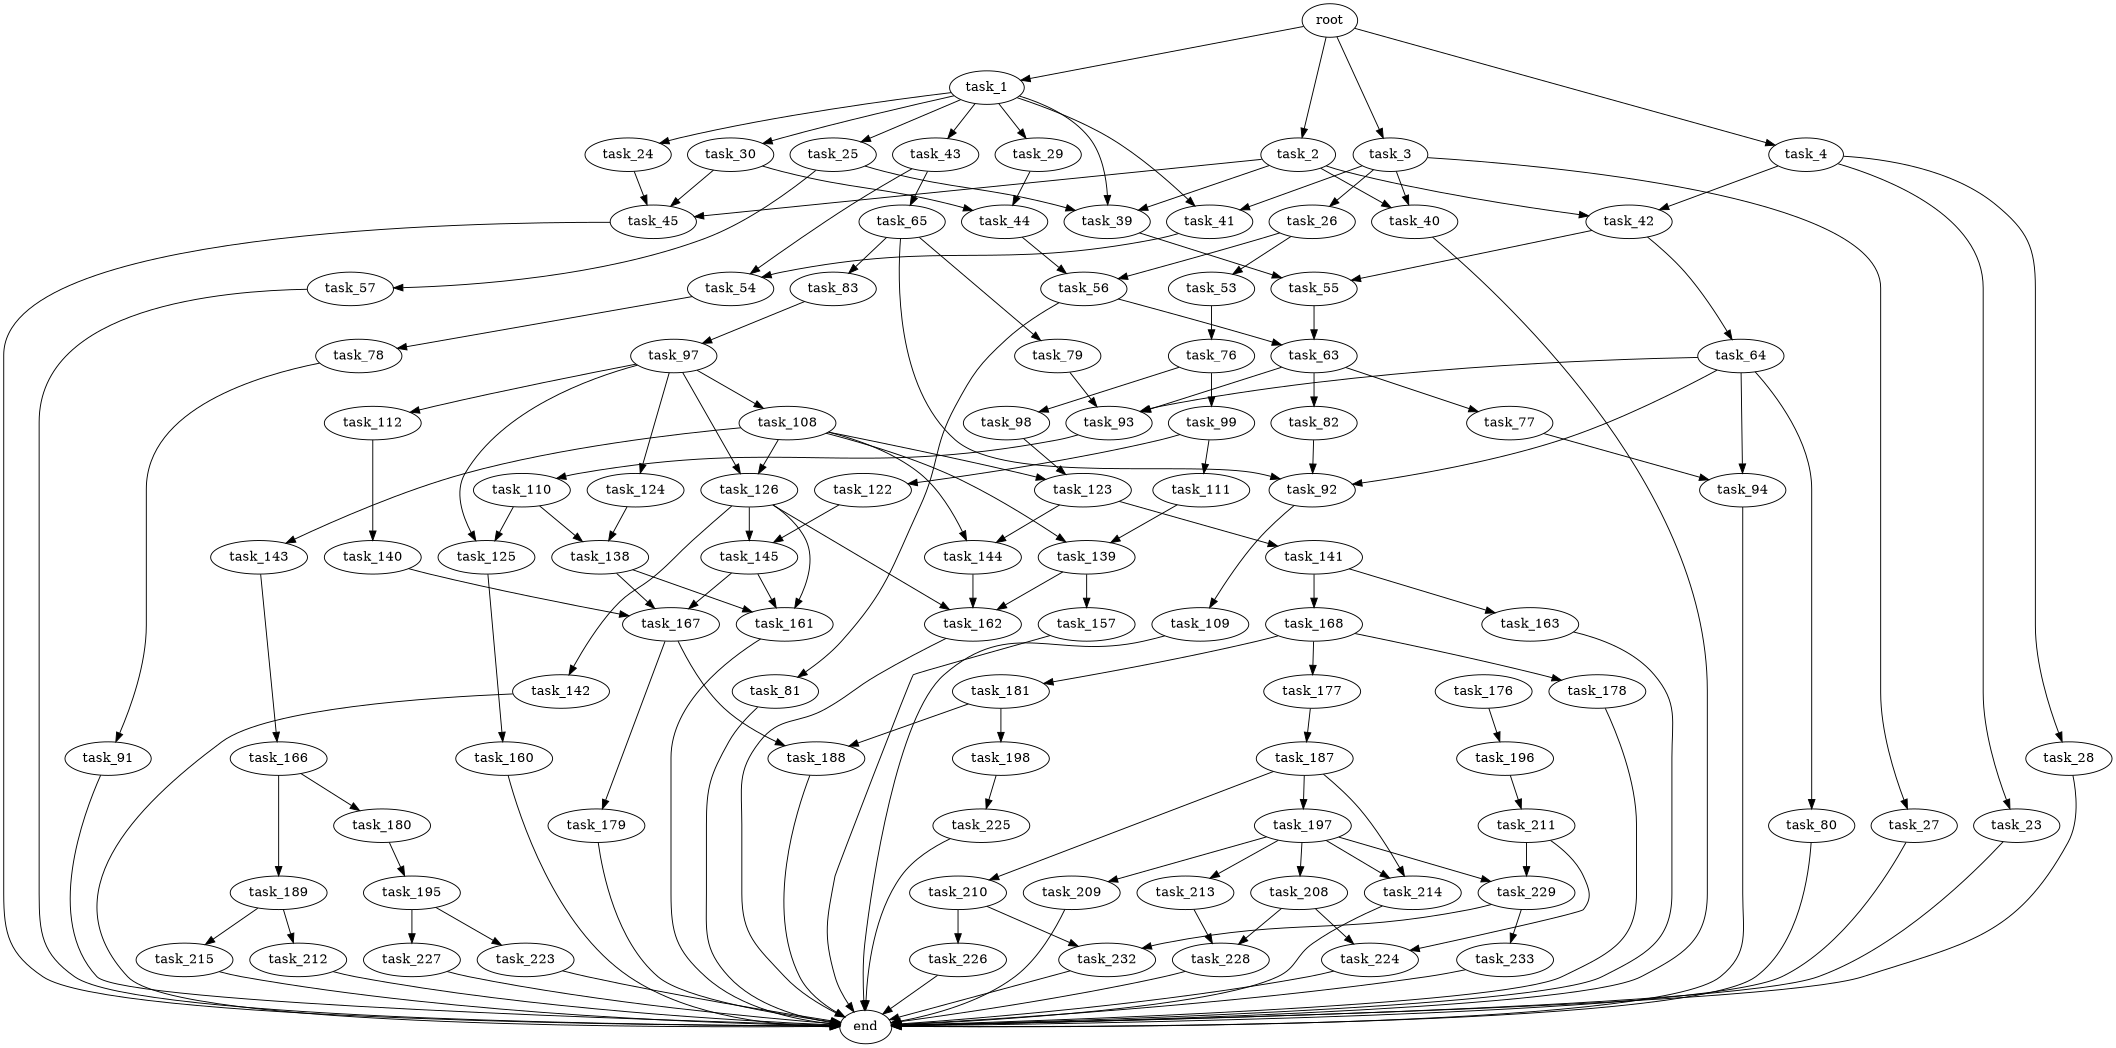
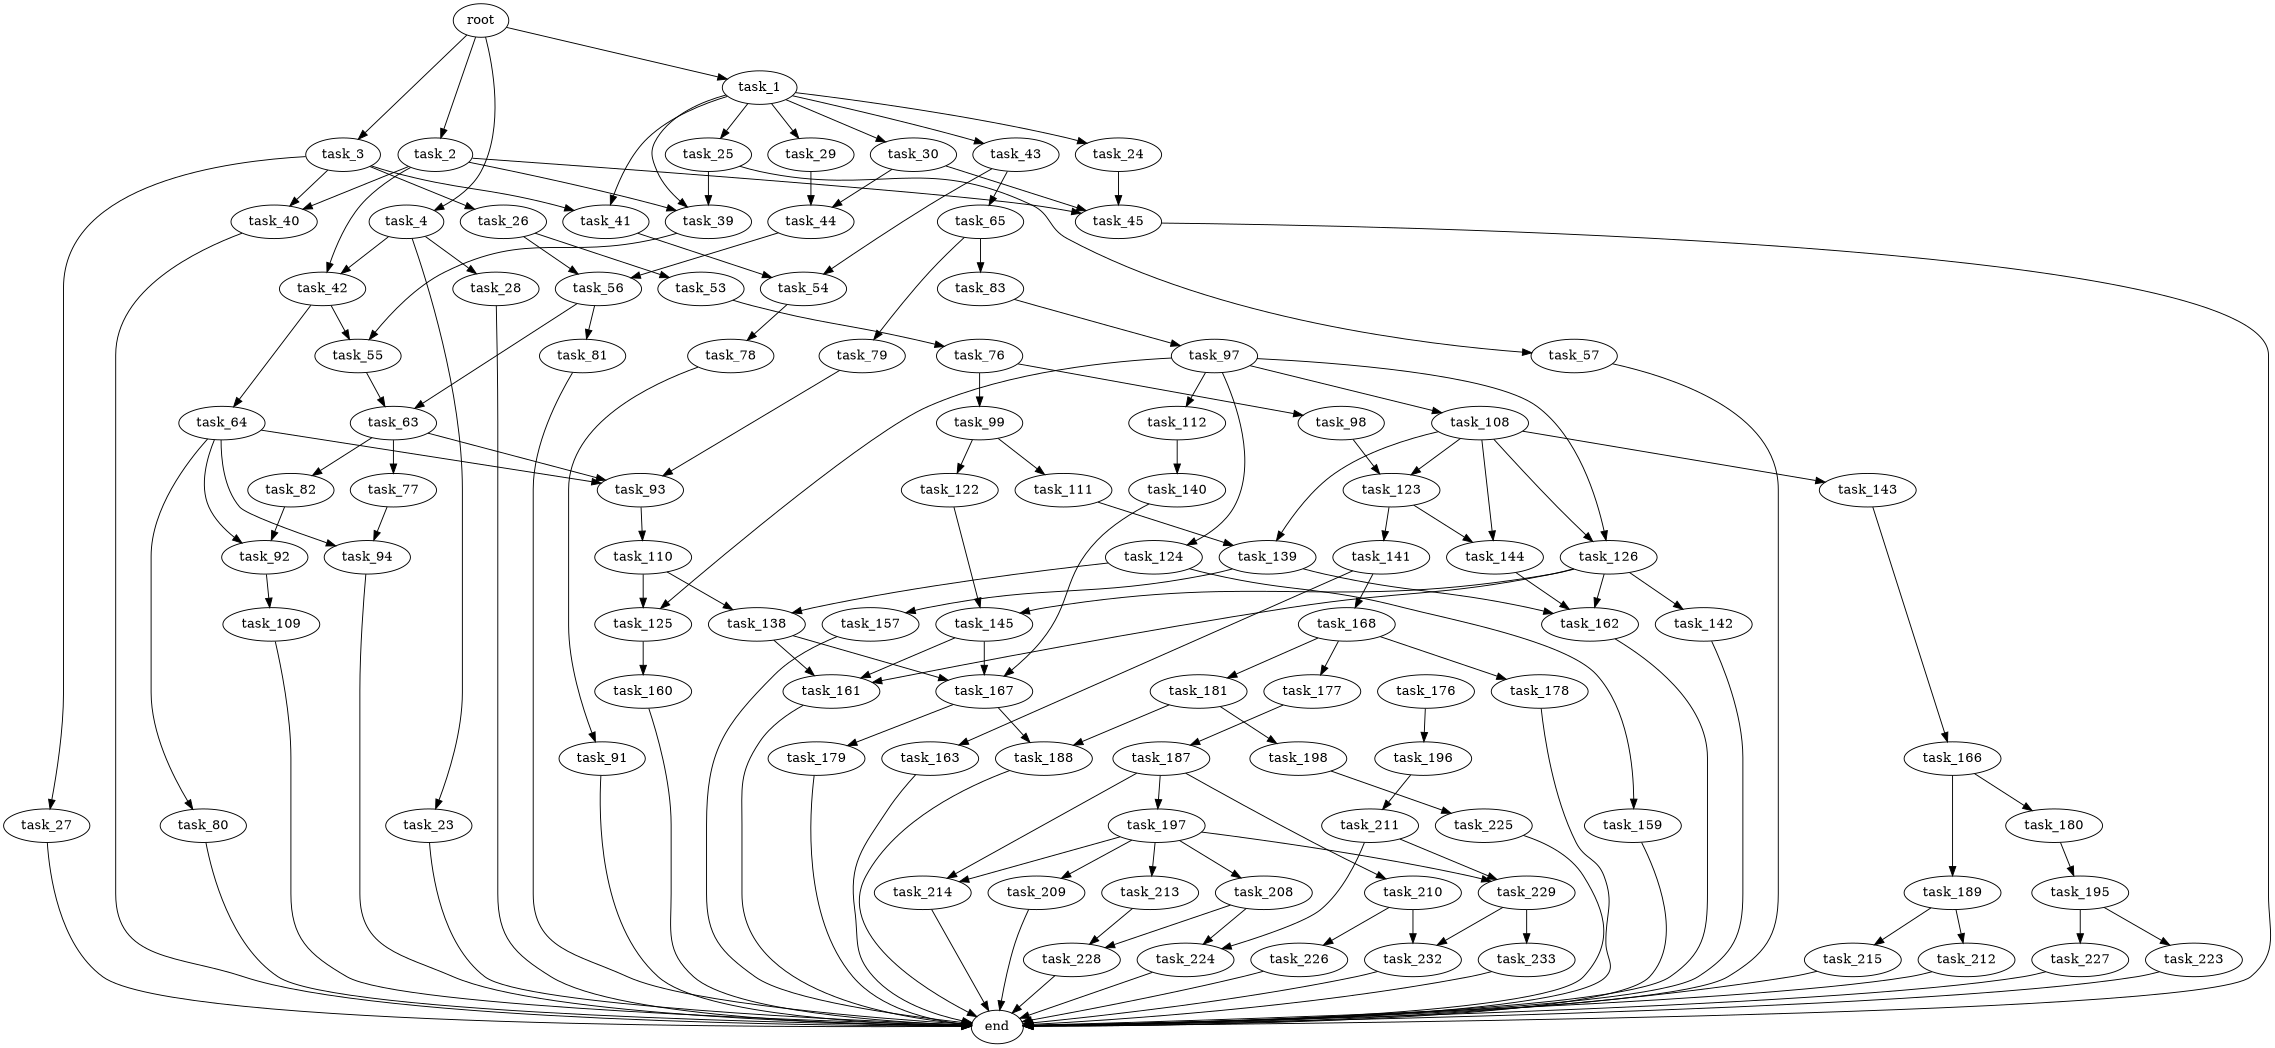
(1004, 459) -> none
none -> (1633, 826)
